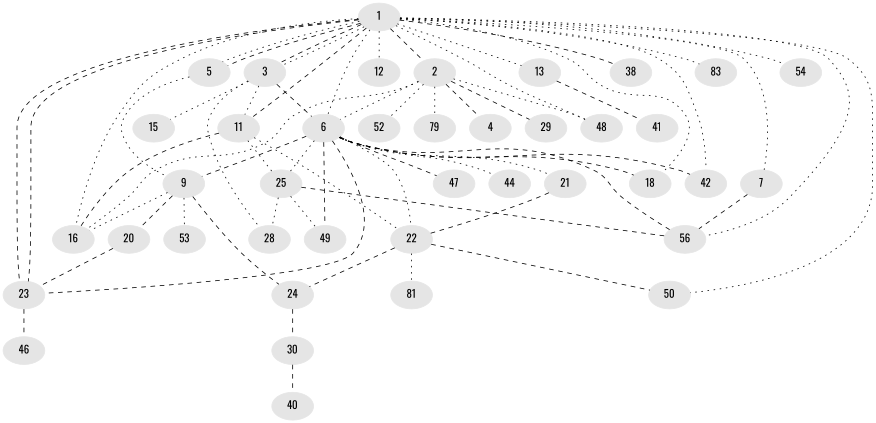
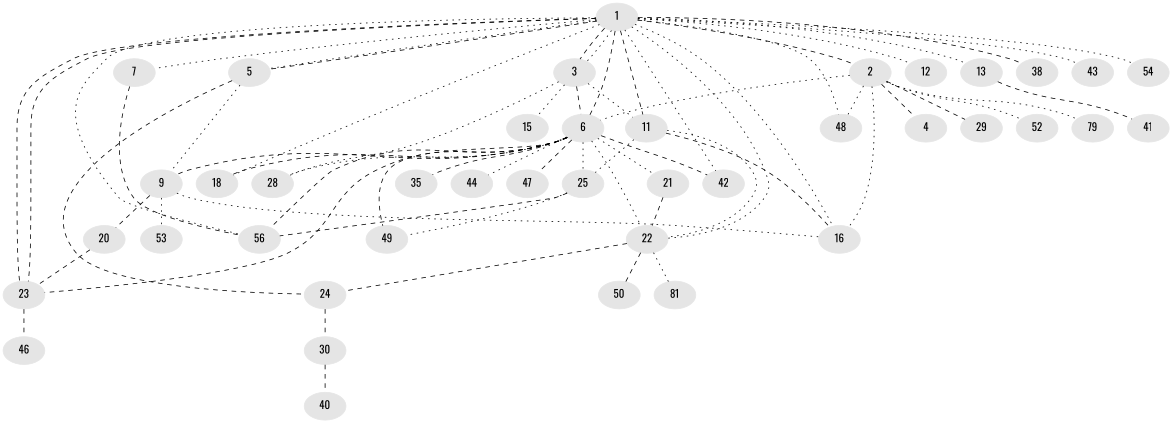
(826, 51) -> (751, 143)
(346, 70) -> (606, 74)
(716, 73) -> (1093, 73)
none -> (416, 184)
(275, 211) -> (428, 157)
(232, 244) -> (70, 240)
